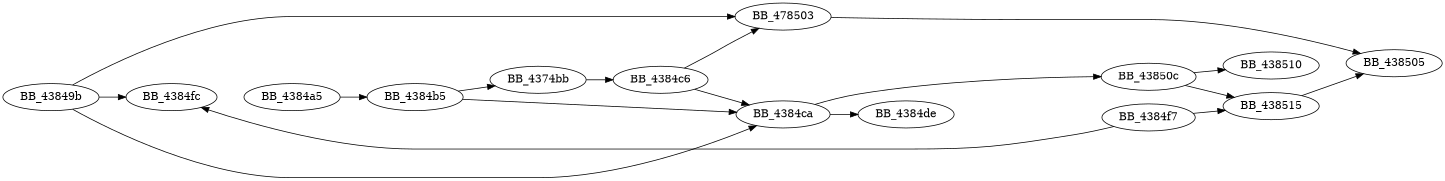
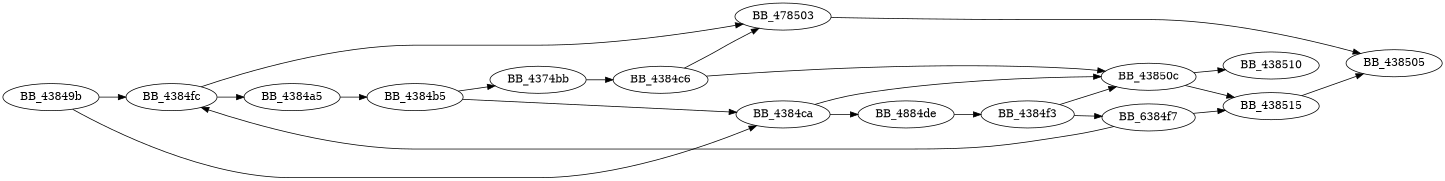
(394, 17) -> (467, 45)
(718, 96) -> (902, 67)
none -> (227, 97)
(906, 114) -> (906, 114)
none -> (1028, 114)
(1149, 117) -> (1149, 117)
